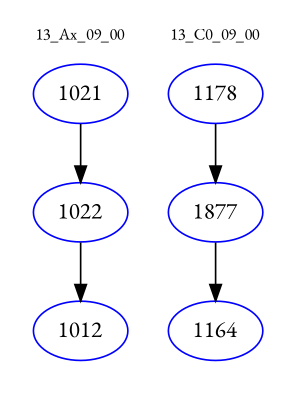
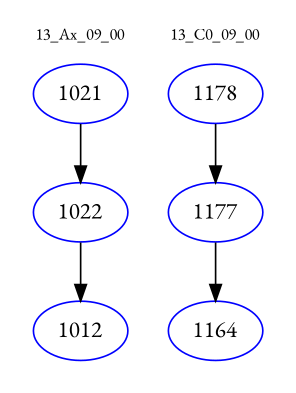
(216, 212) -> (216, 212)
